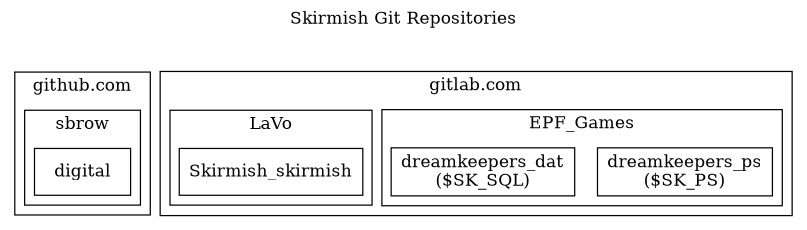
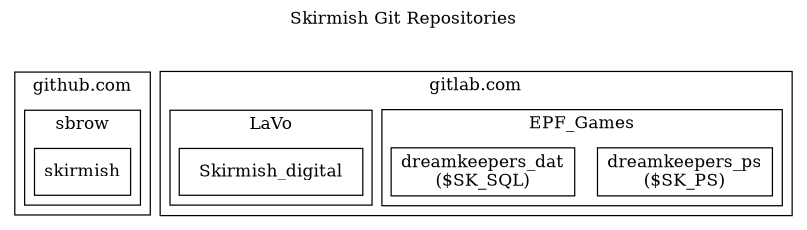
(83, 172) -> (83, 172)
(271, 172) -> (271, 172)
